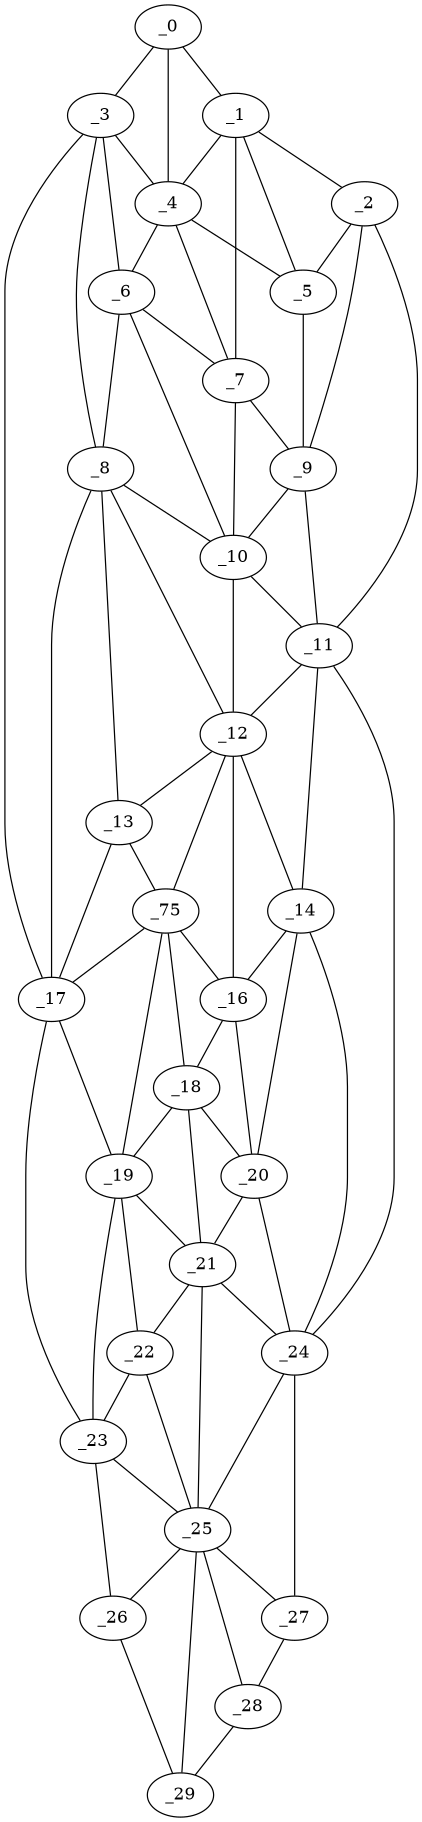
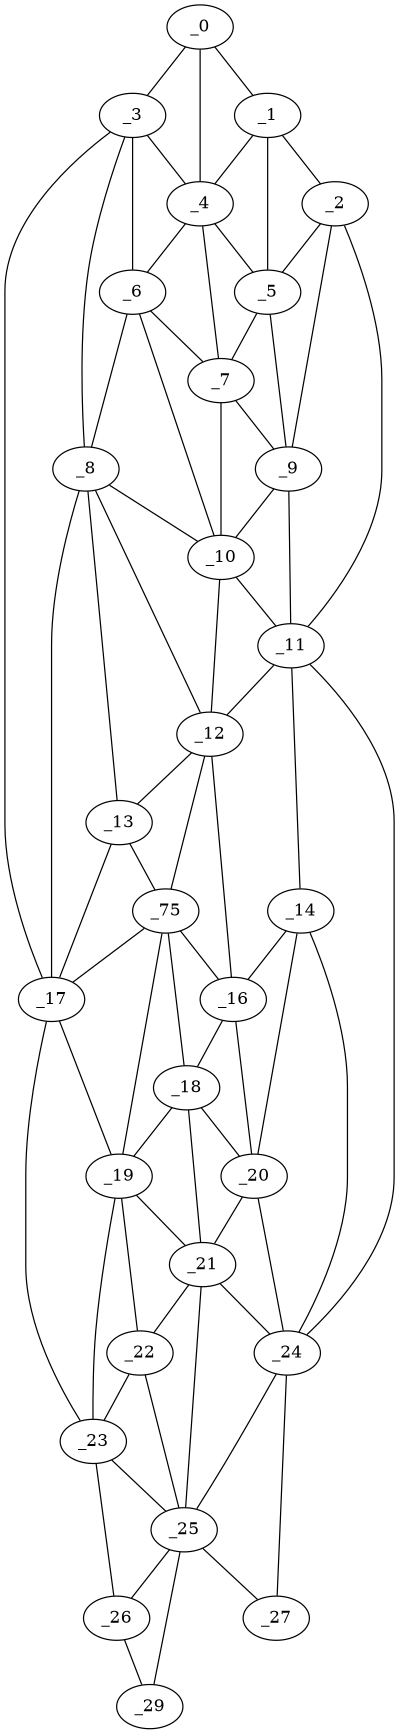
(236, 237) -> (244, 336)
(267, 822) -> none
(248, 1707) -> none
